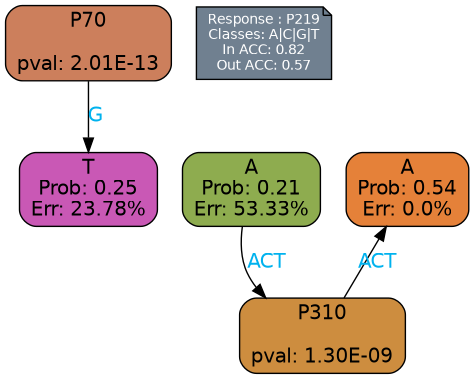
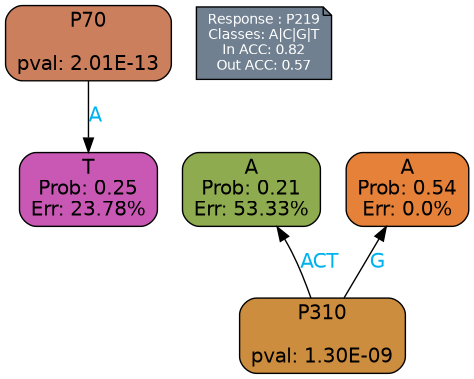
(95, 116) -> (95, 116)
(243, 259) -> (299, 268)
(378, 263) -> (378, 263)
